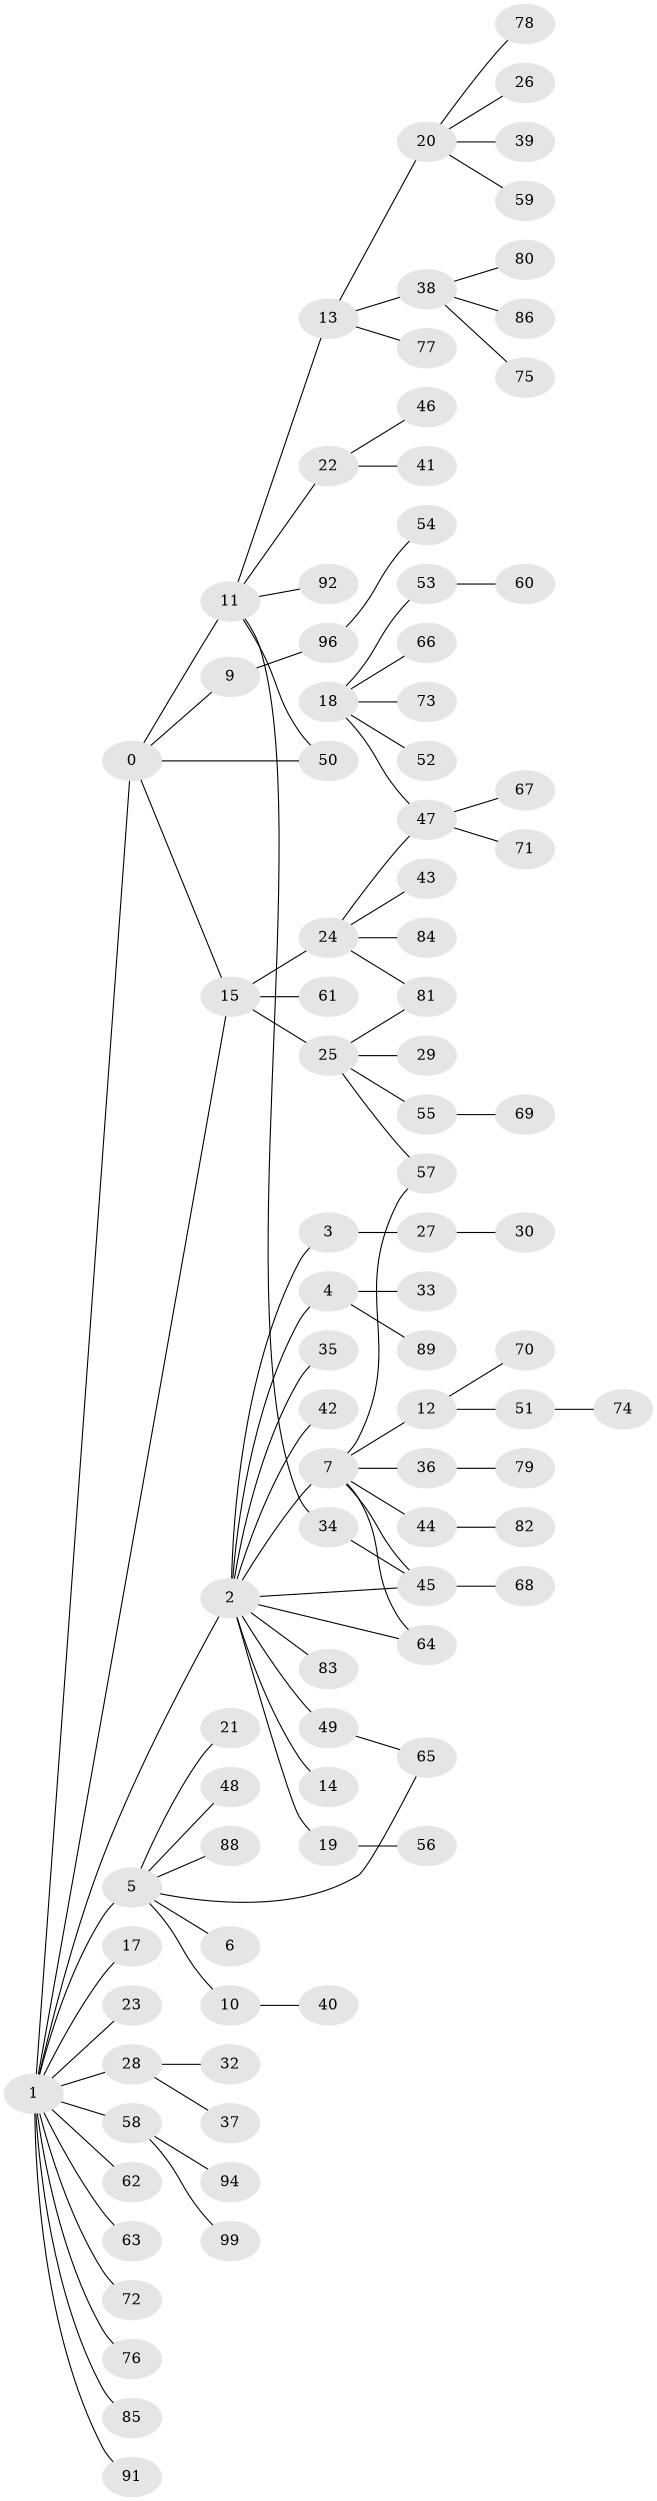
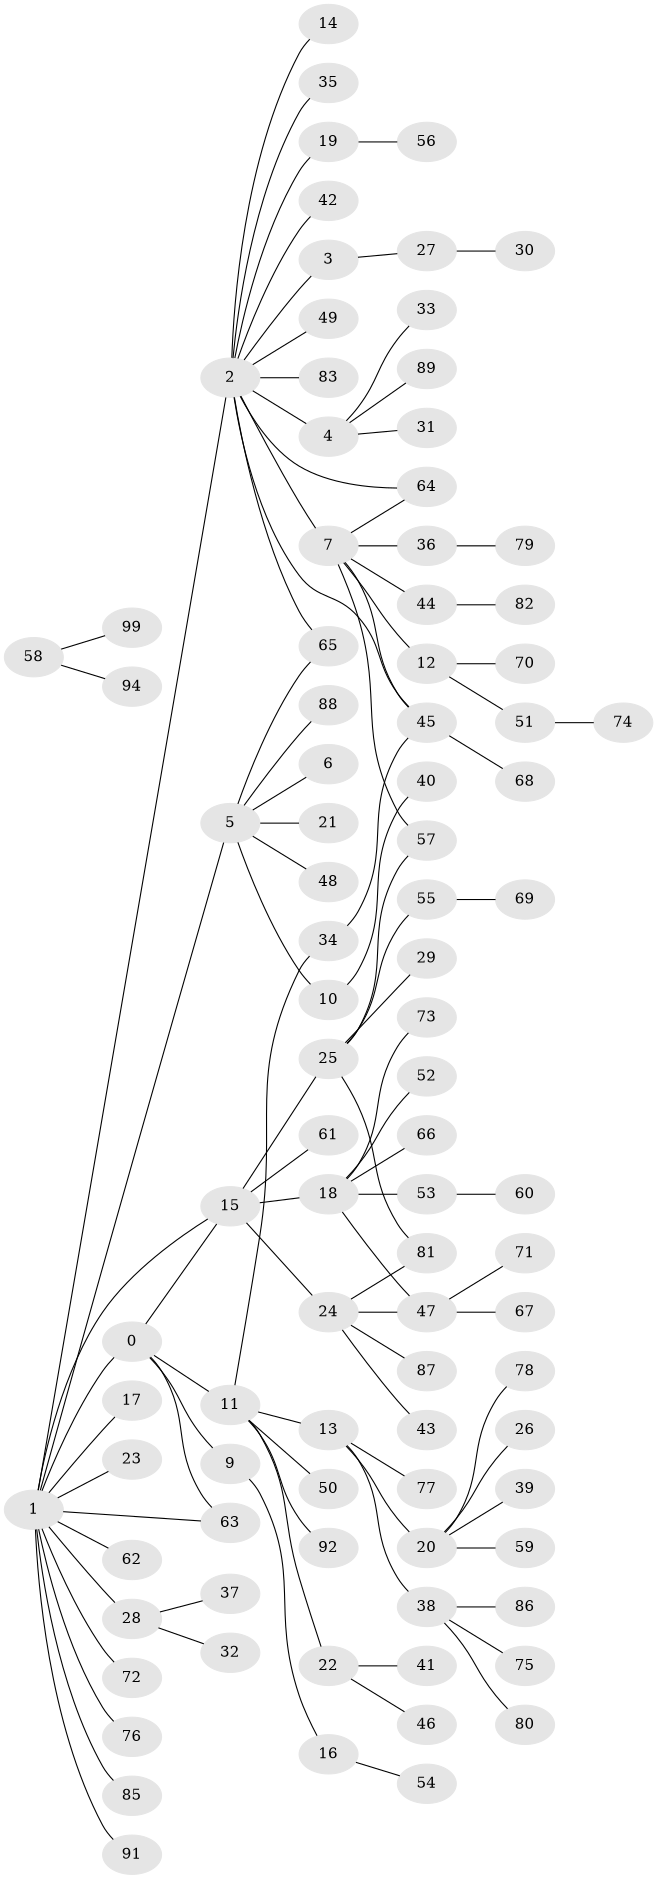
none -> (427, 428)
(329, 643) -> (329, 1754)
(230, 761) -> (181, 1432)
(427, 938) -> (427, 1371)
none -> (280, 1200)
(378, 1743) -> (270, 541)
(83, 2109) -> none
